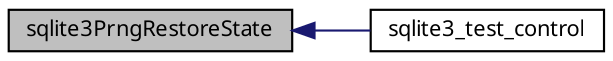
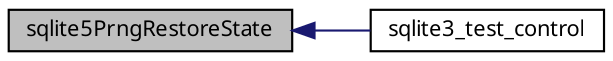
(150, 31) -> (150, 31)
